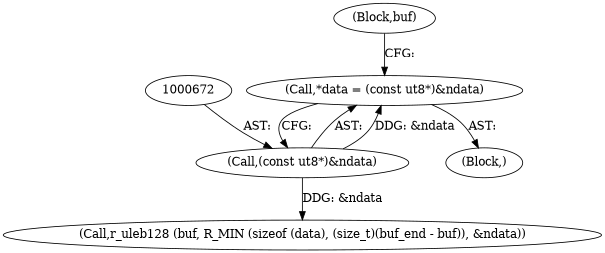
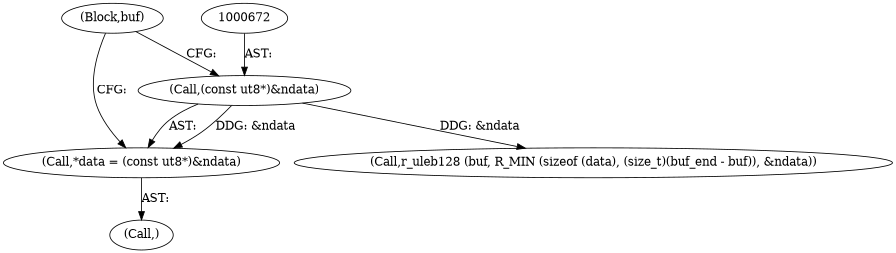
(289, 115) -> (174, 52)
(484, 163) -> (142, 235)
